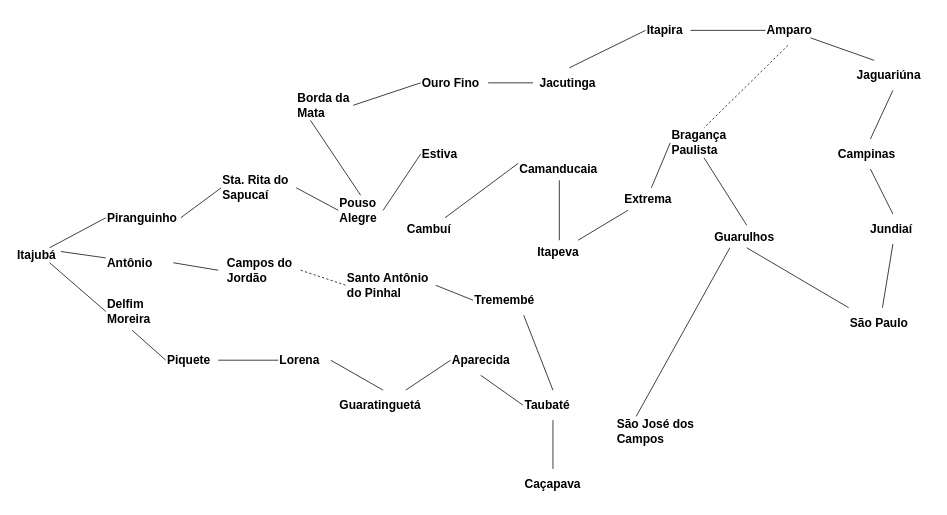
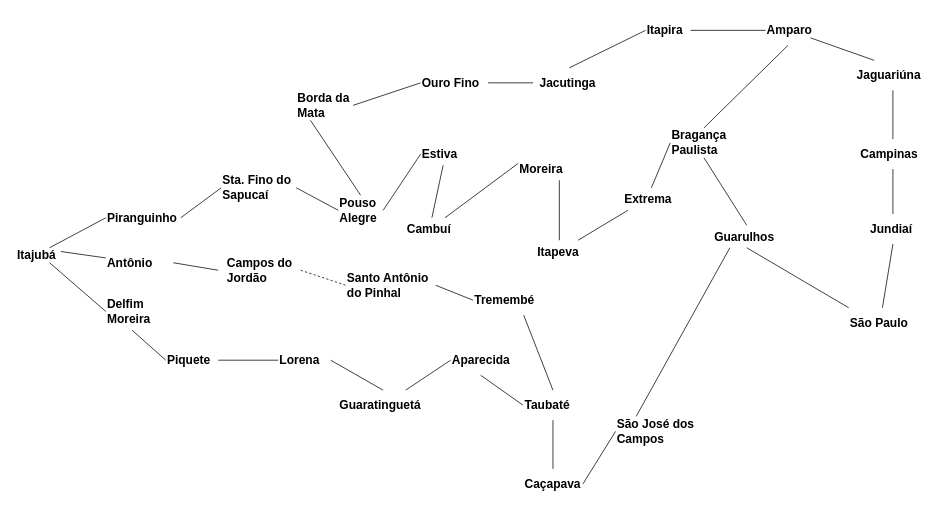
(746, 87) -> (746, 87)
(870, 154) -> (893, 154)
(546, 169) -> (536, 169)
(248, 188) -> (248, 188)
none -> (437, 191)
none -> (599, 458)
